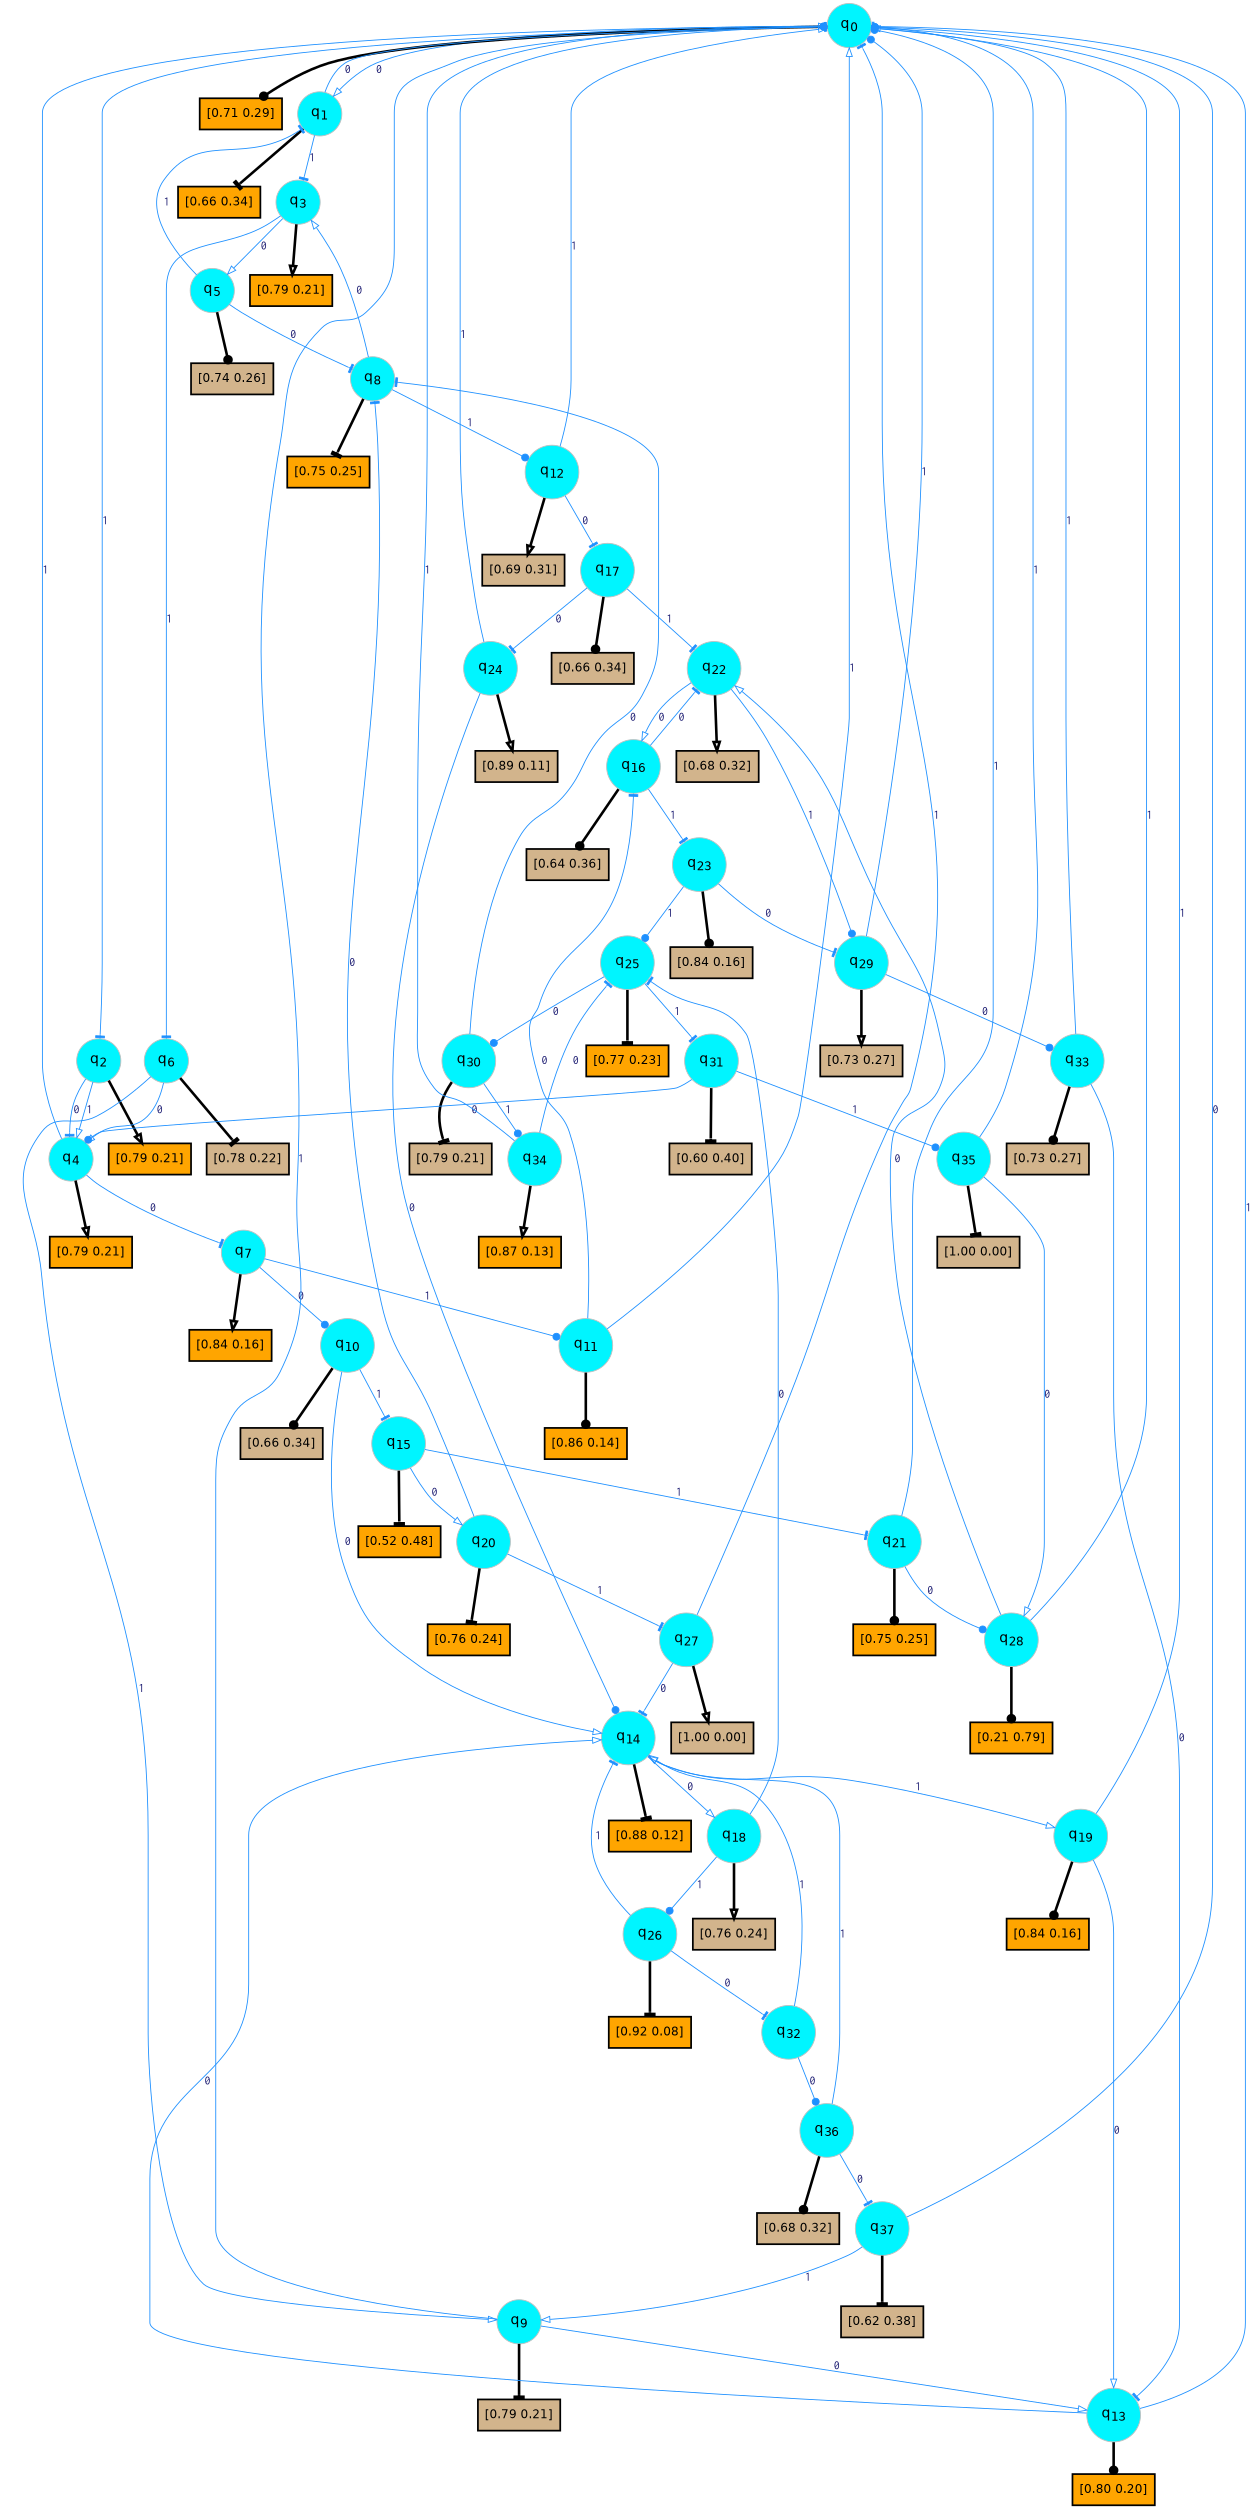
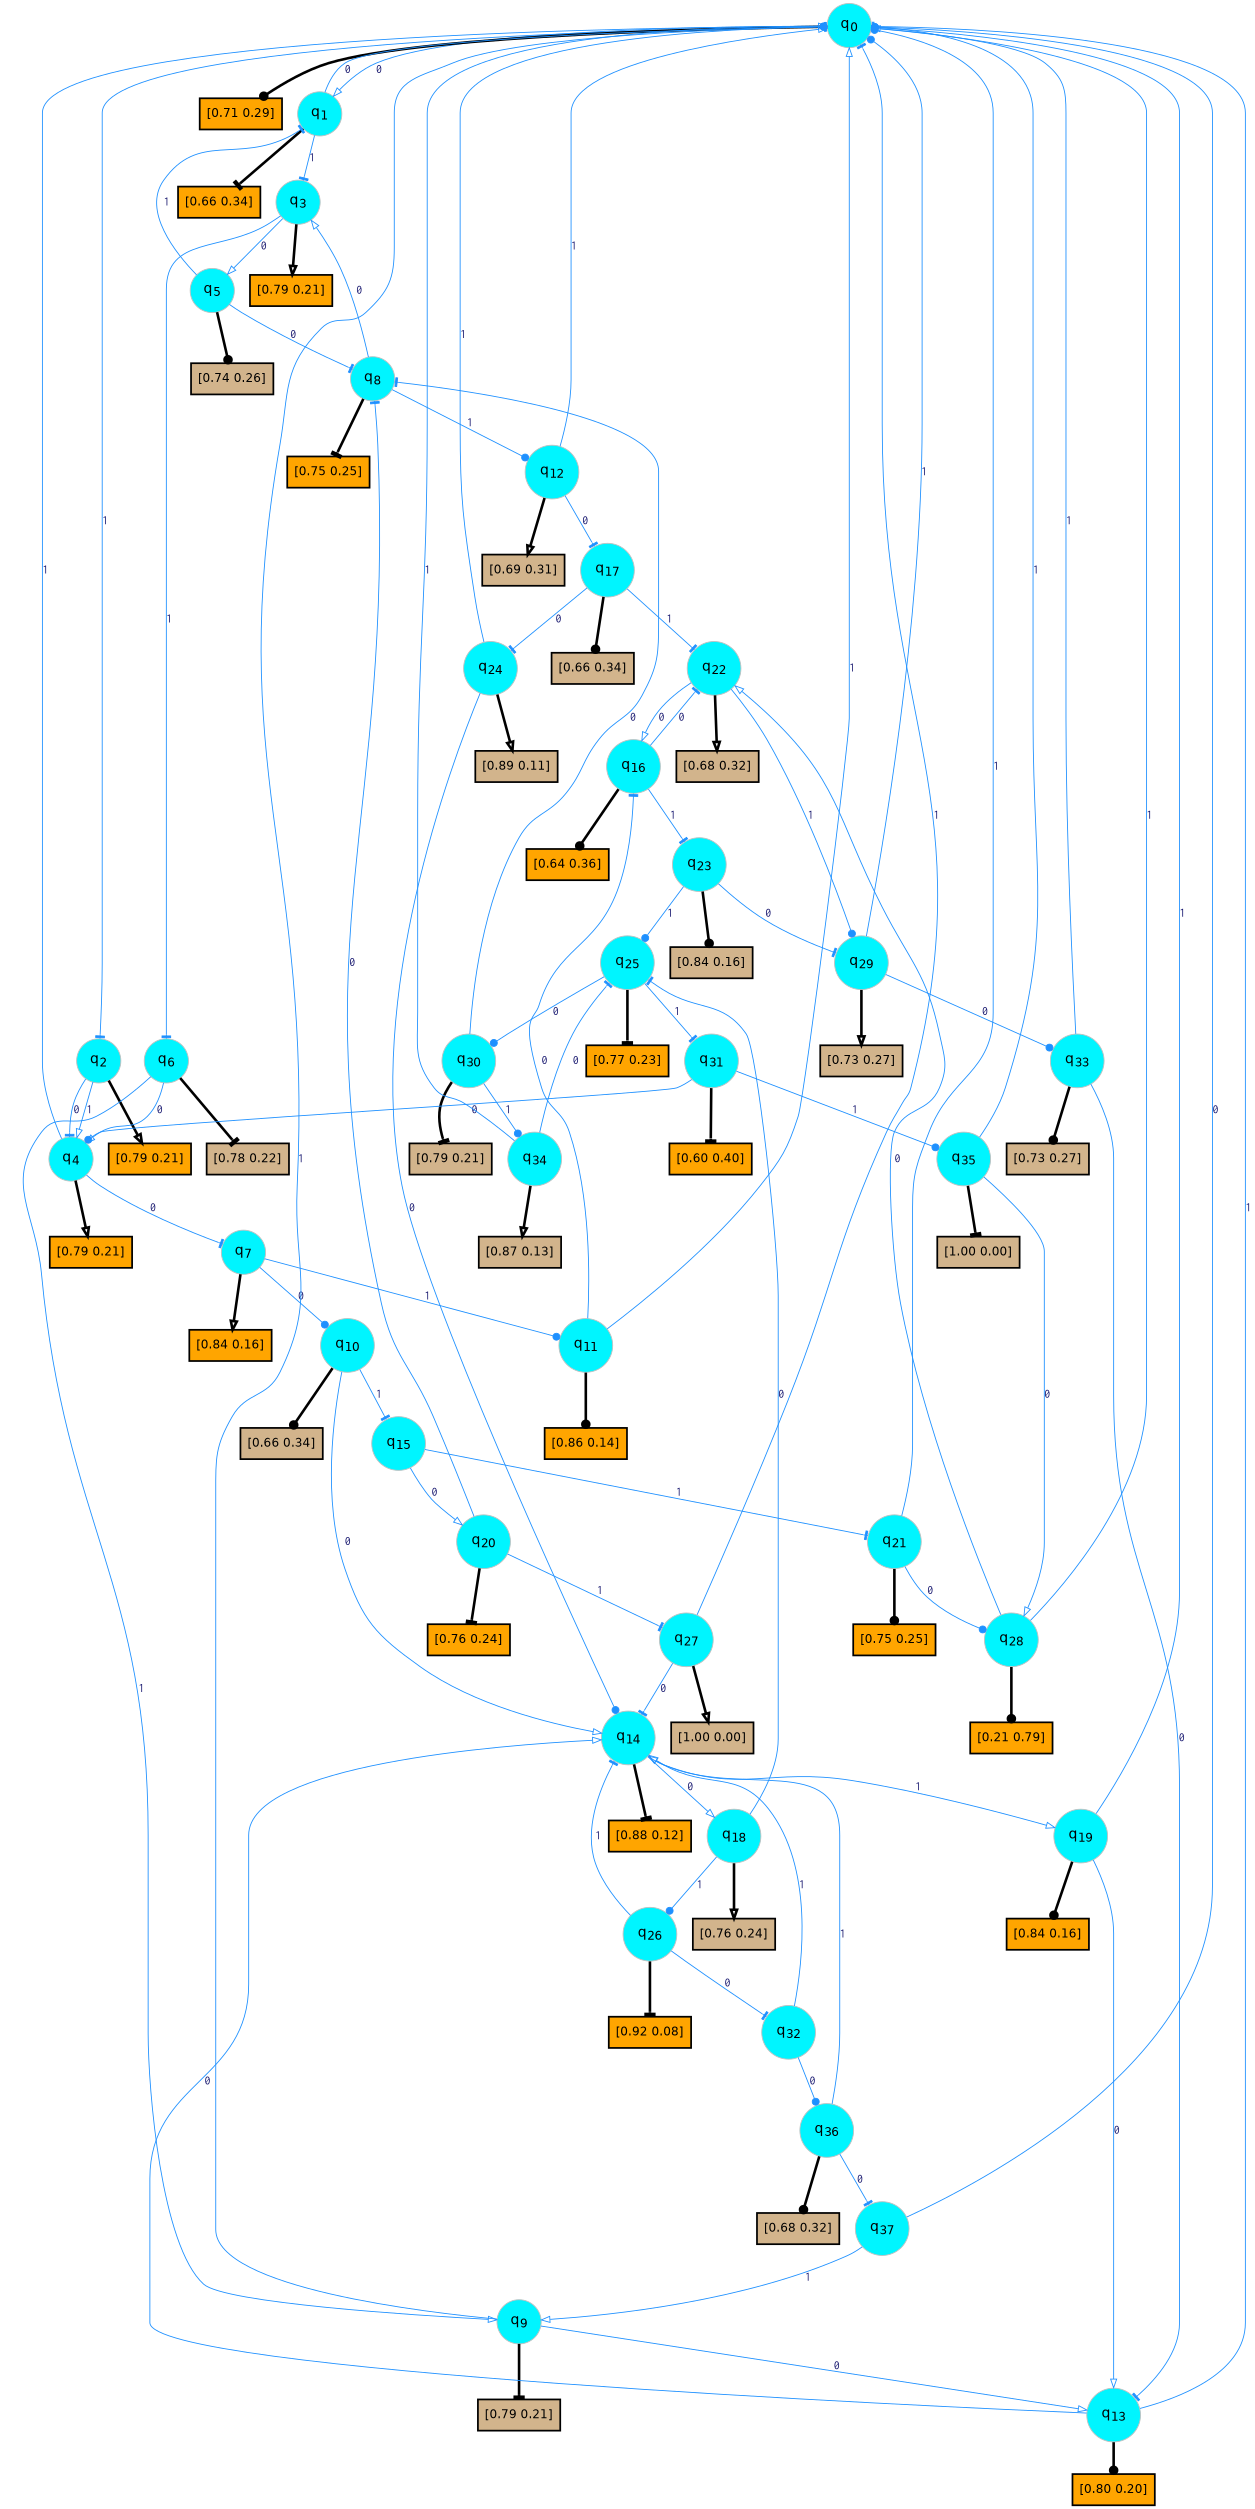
(568, 865) -> (568, 865)
(711, 1159) -> (711, 1159)
(520, 1252) -> (520, 1252)
(399, 1542) -> none
(882, 2322) -> none
